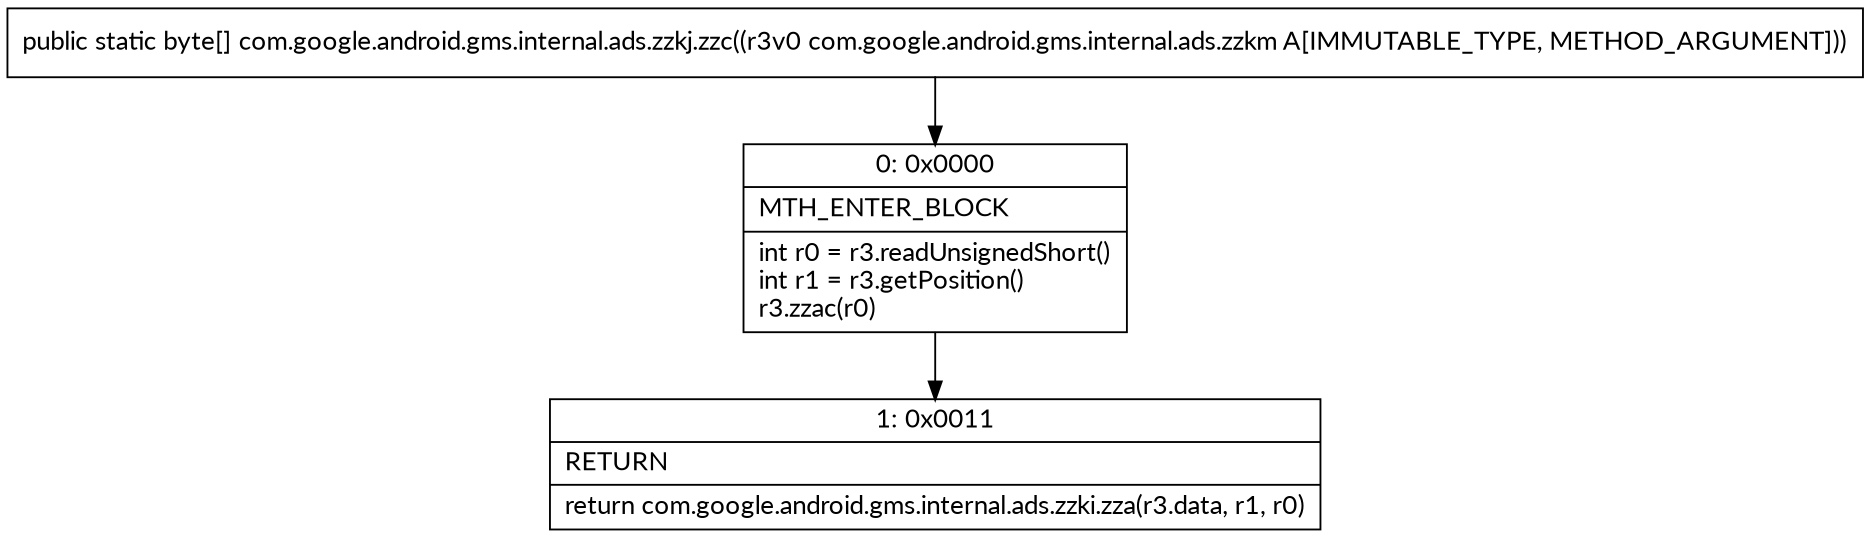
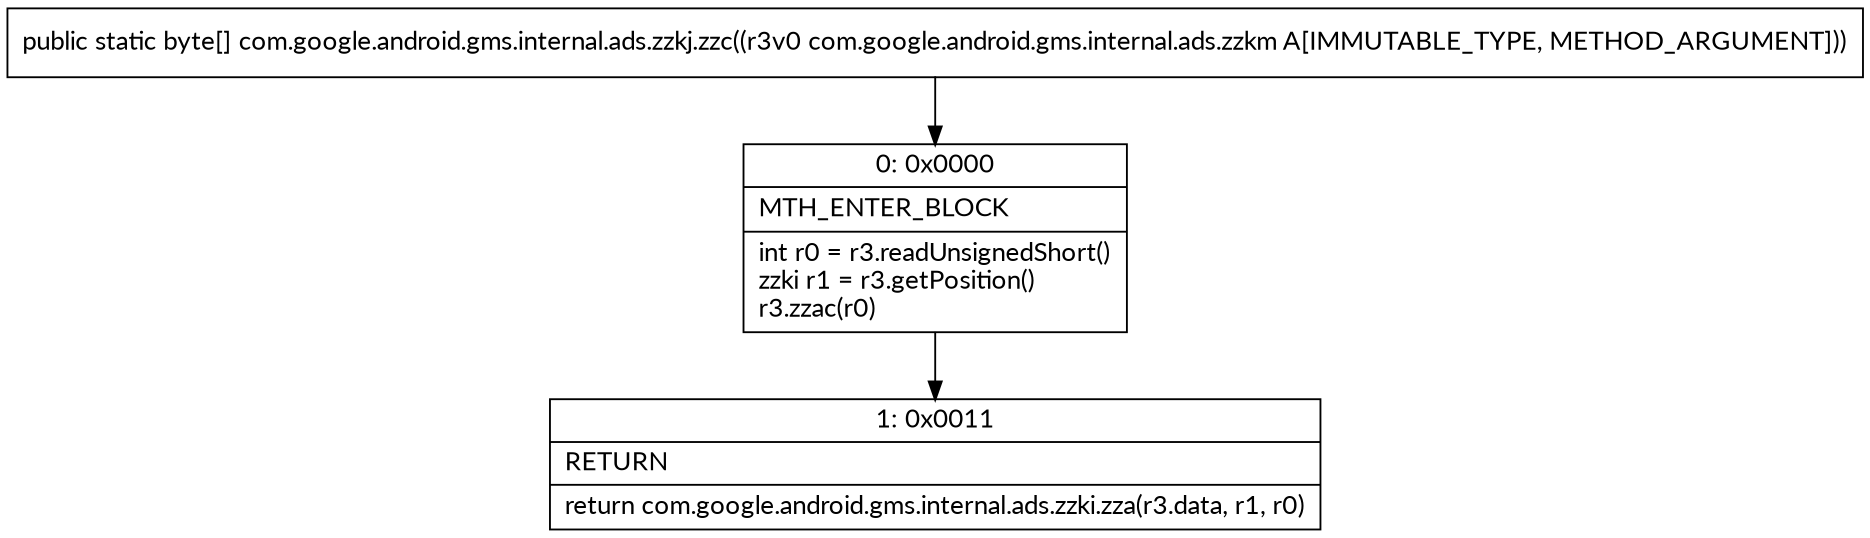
(891, 281) -> (897, 281)
